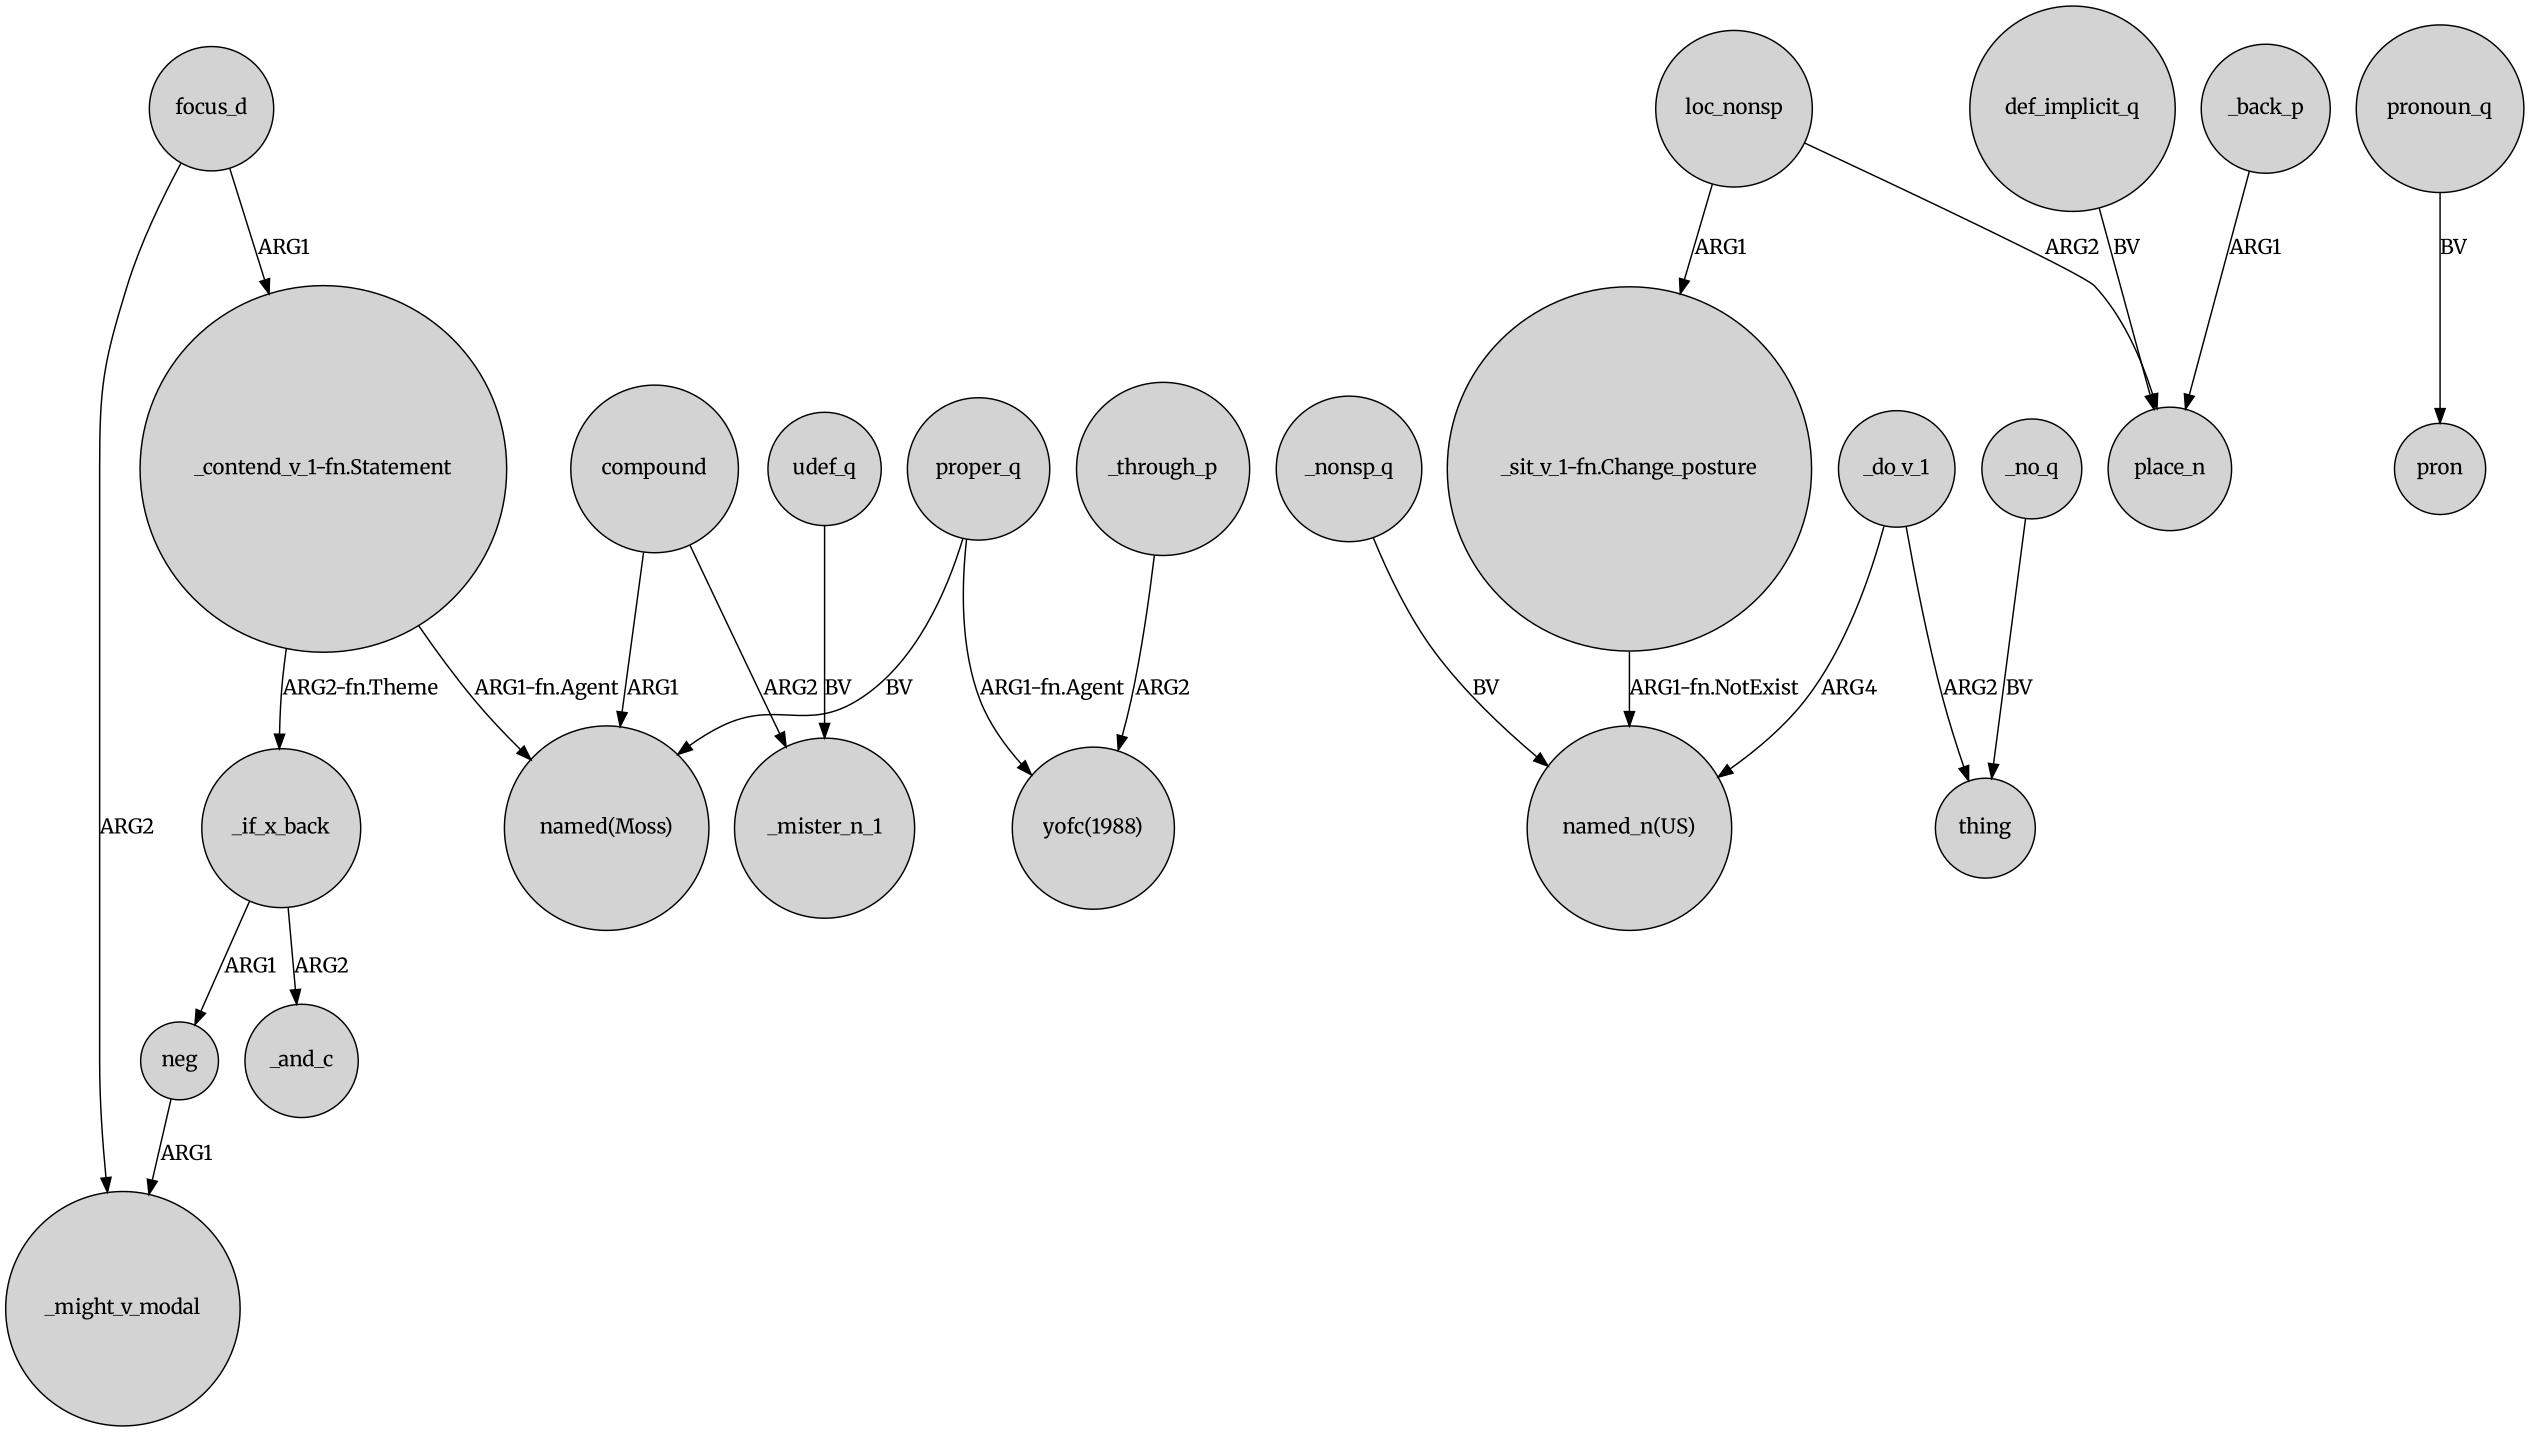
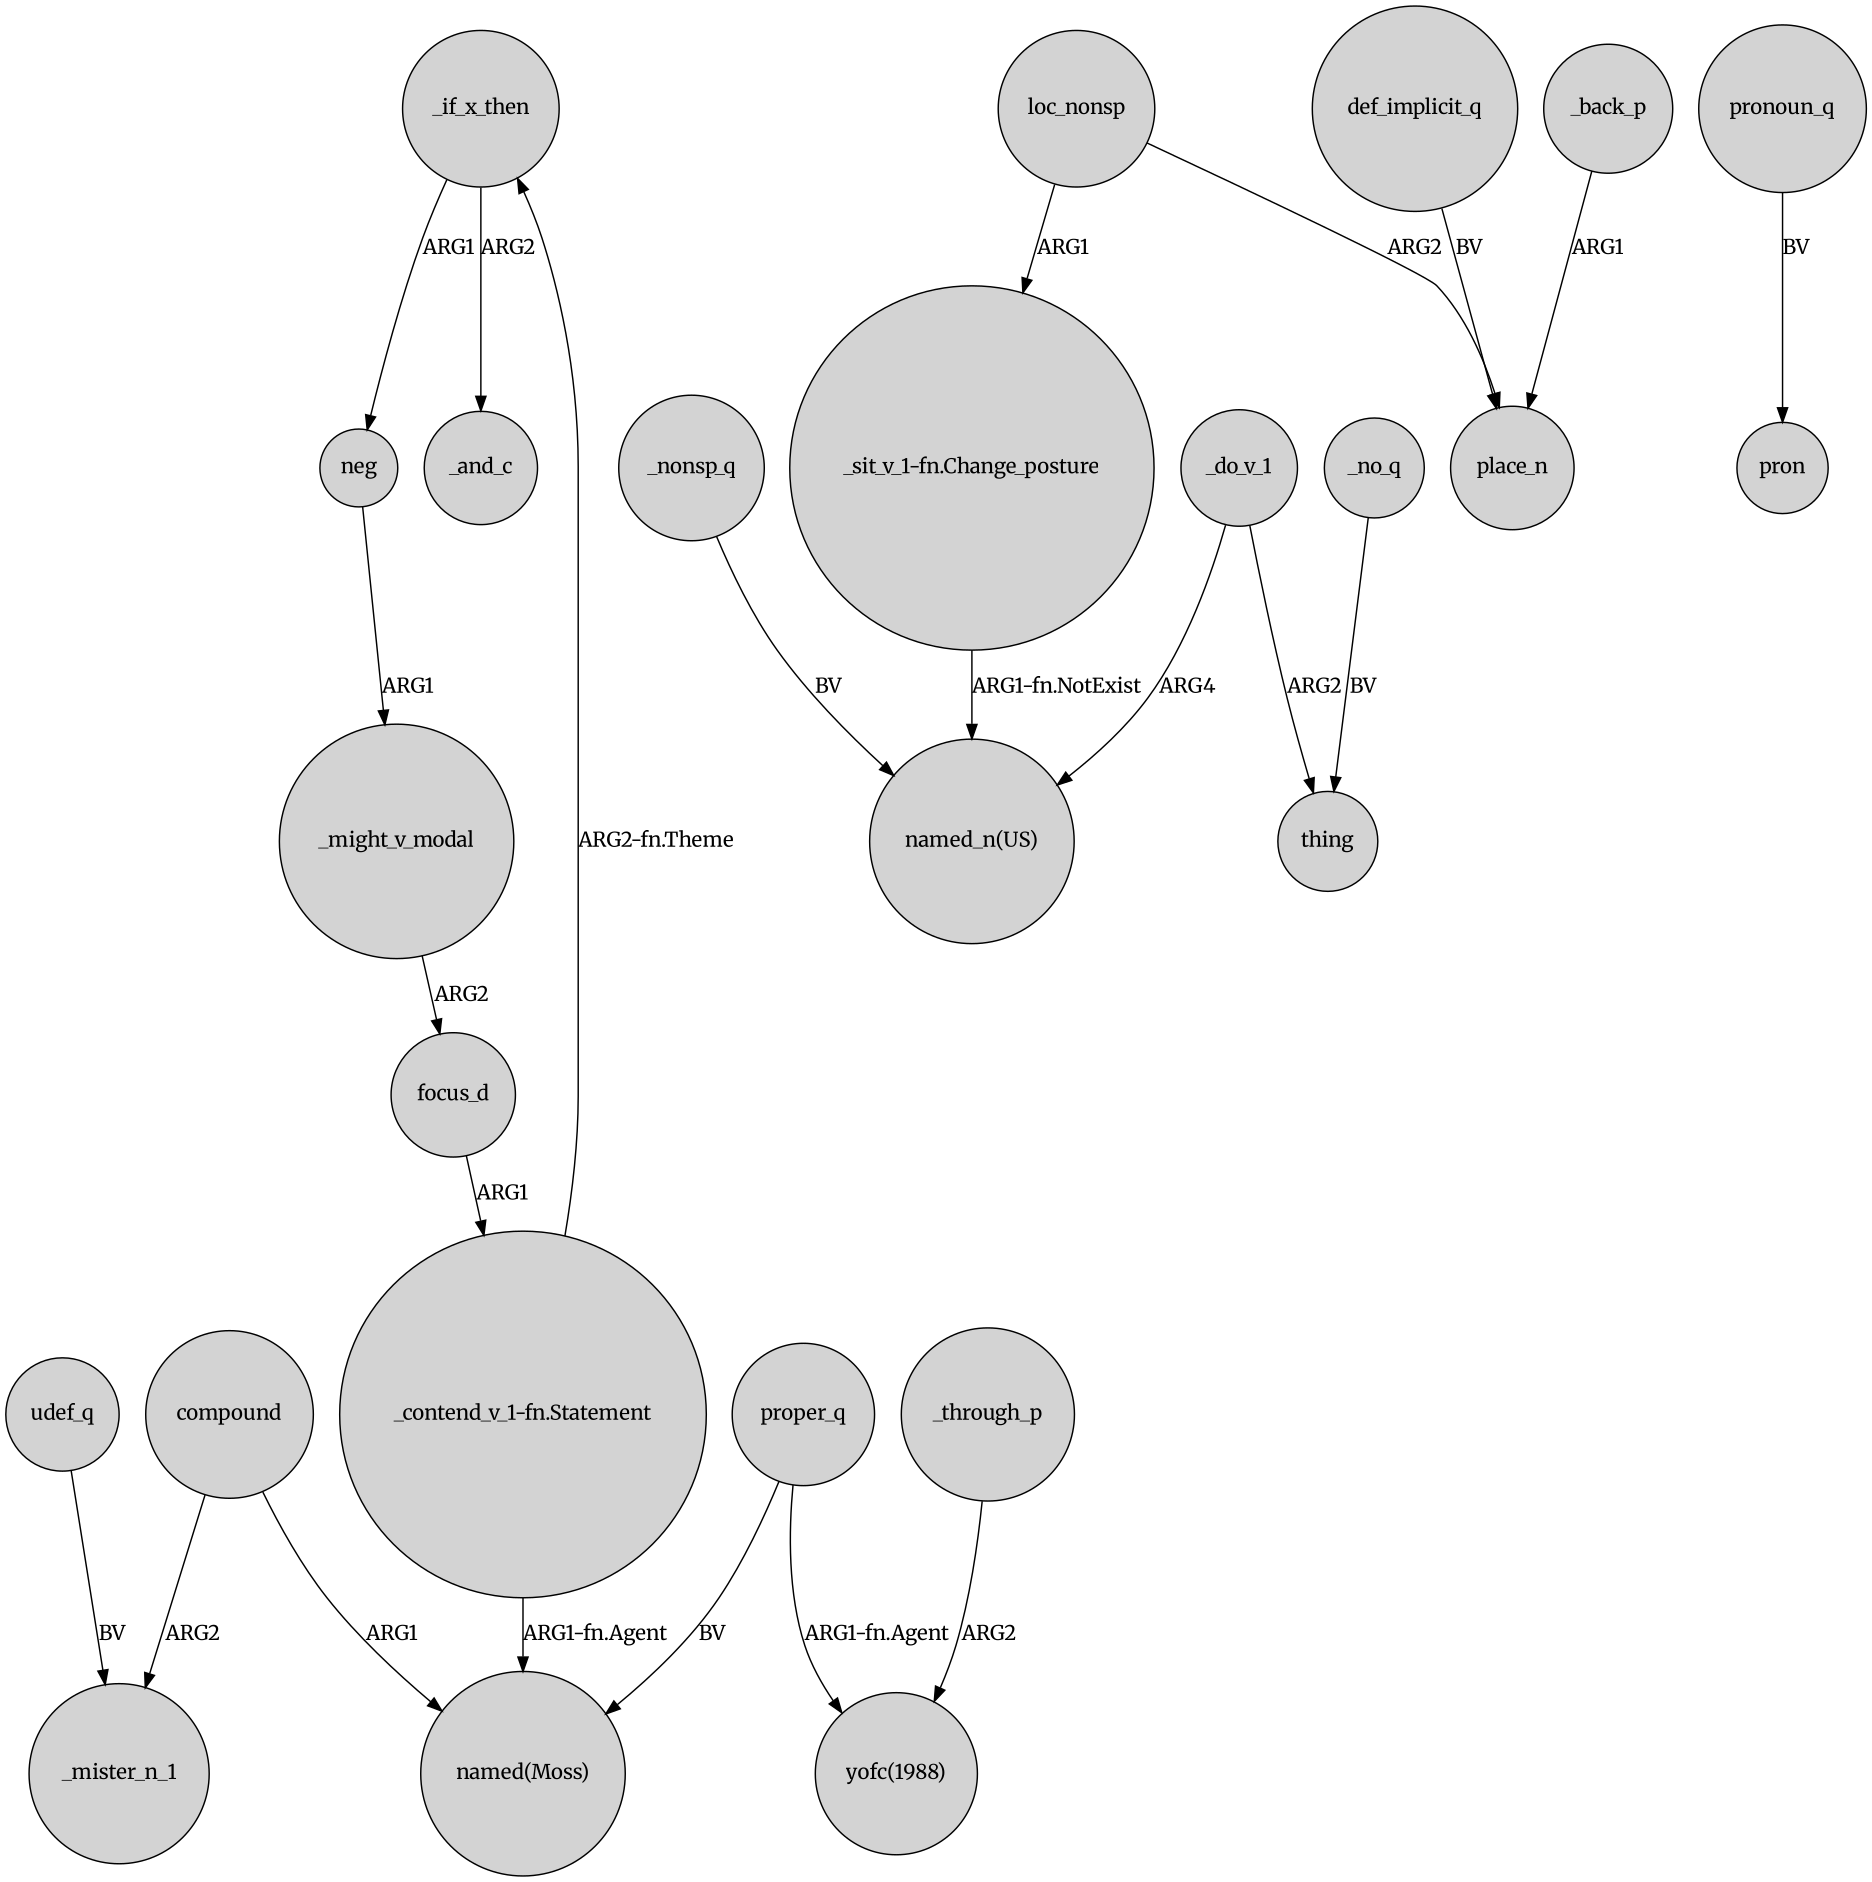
(100, 663) -> (429, 988)
(281, 828) -> (481, 109)
